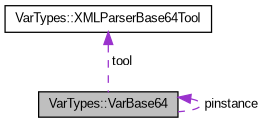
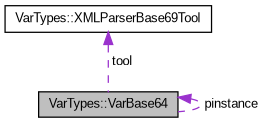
(108, 19) -> (108, 19)
